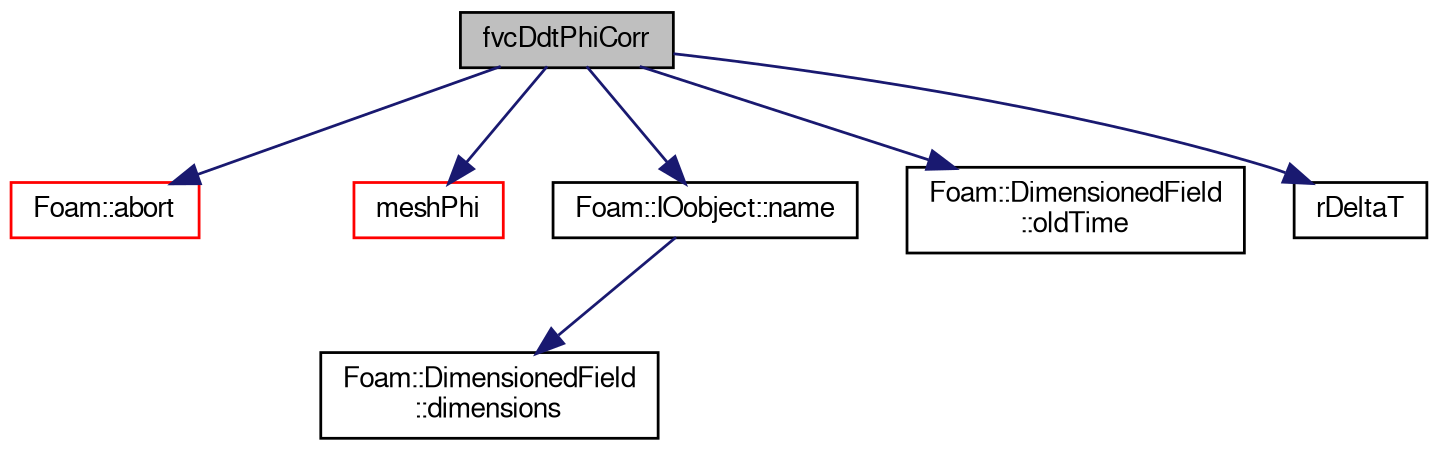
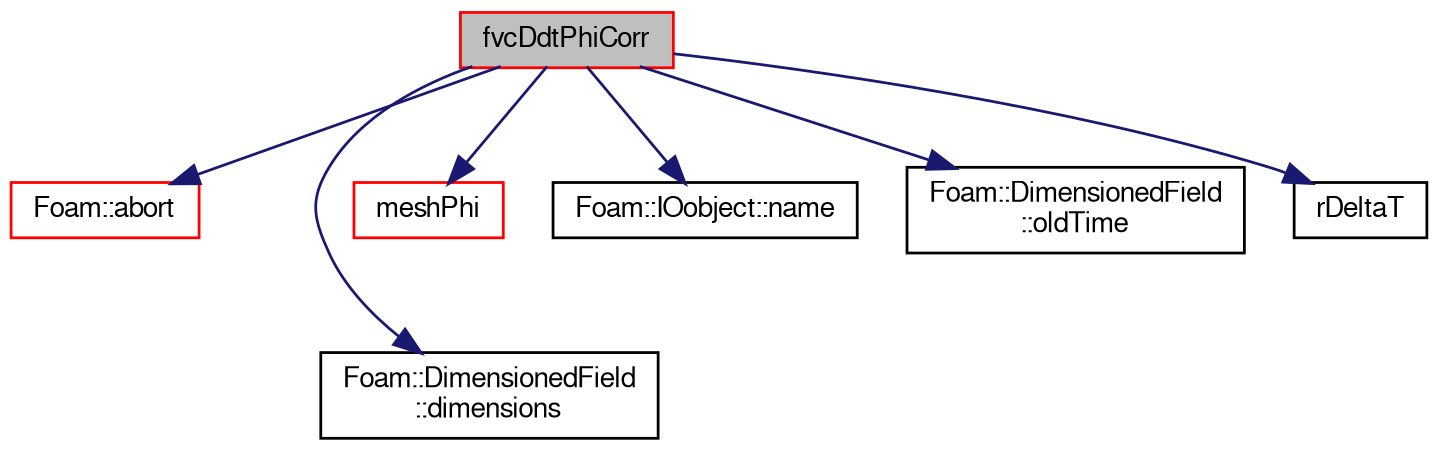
(567, 40) -> (567, 40)
(617, 286) -> (324, 177)
